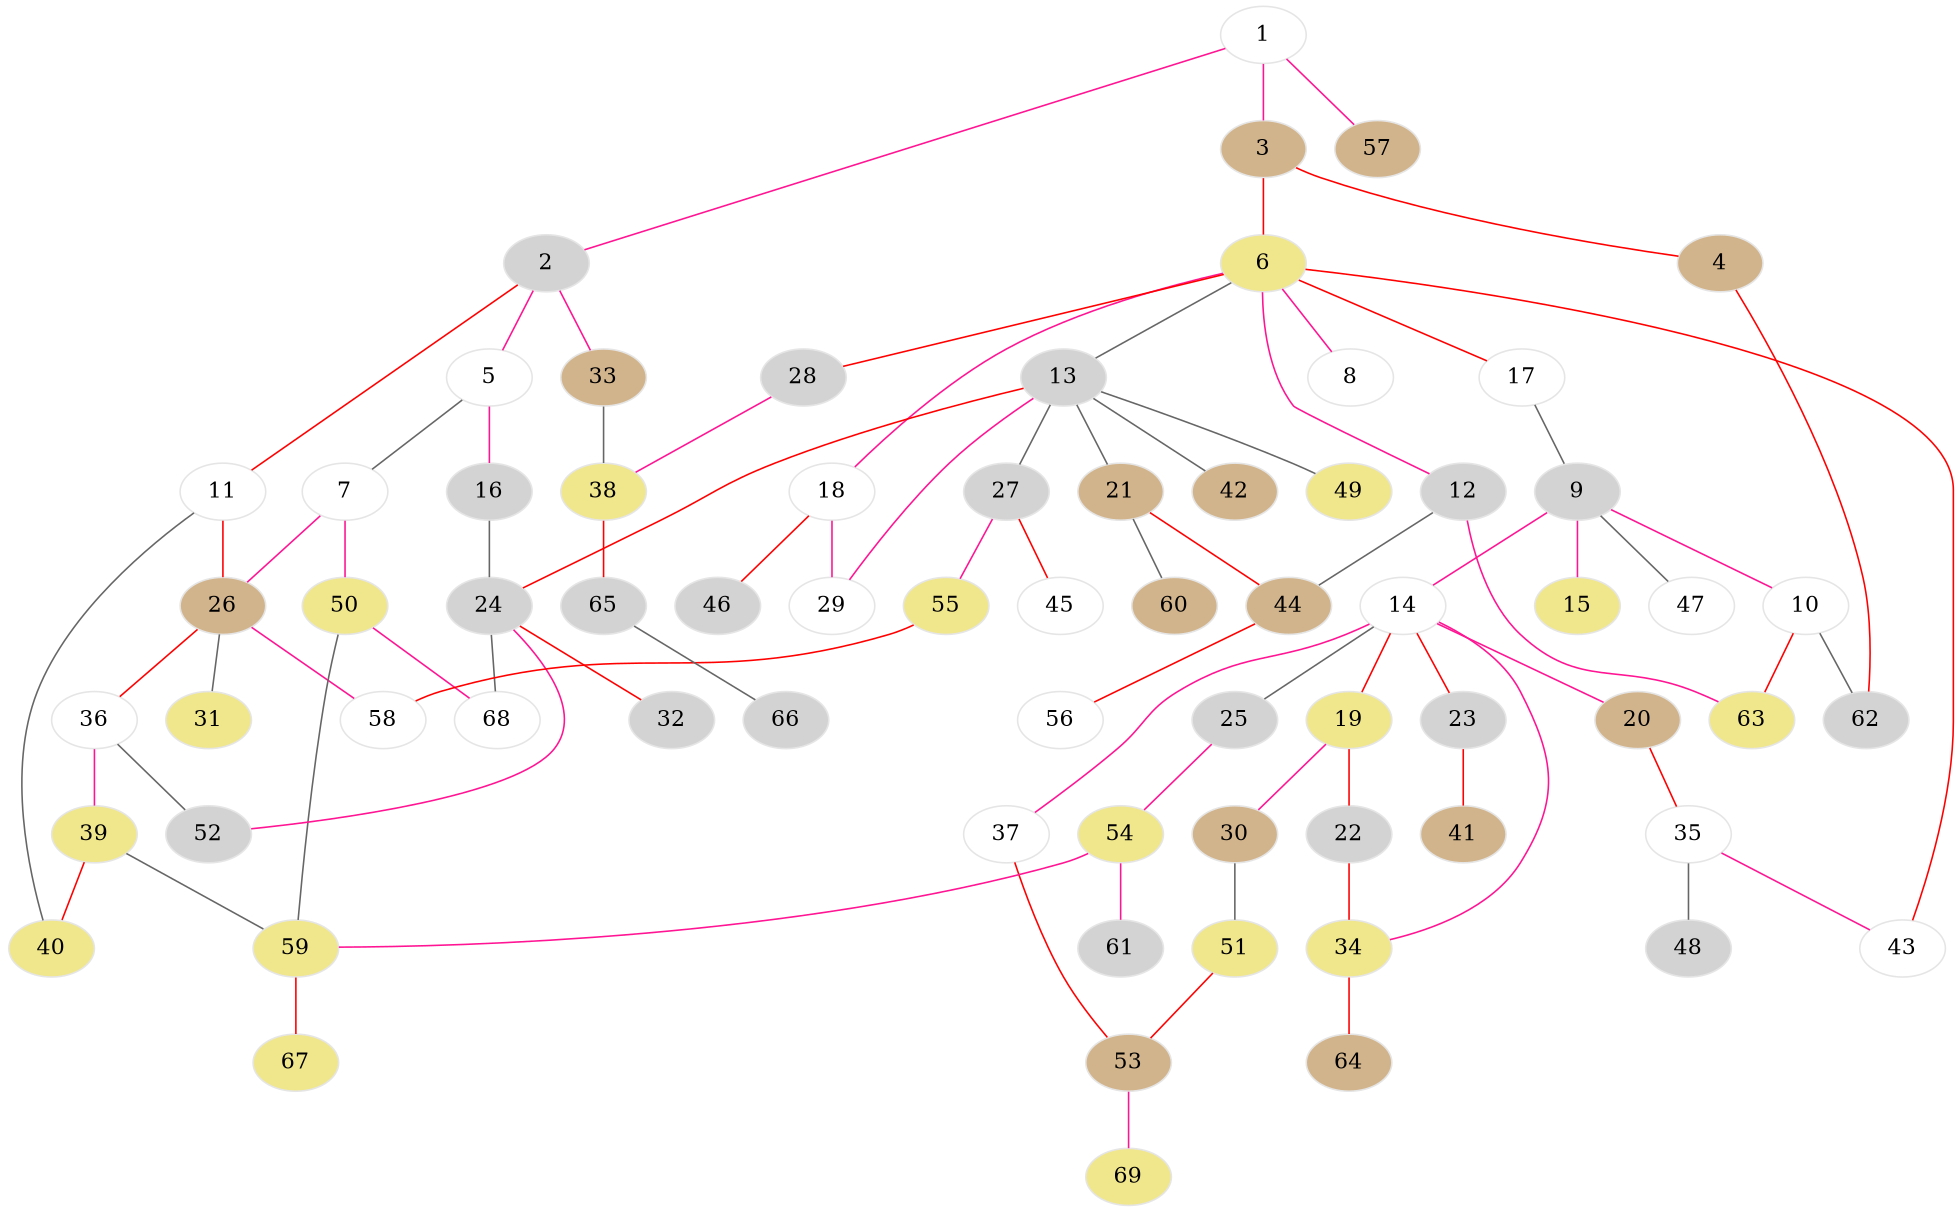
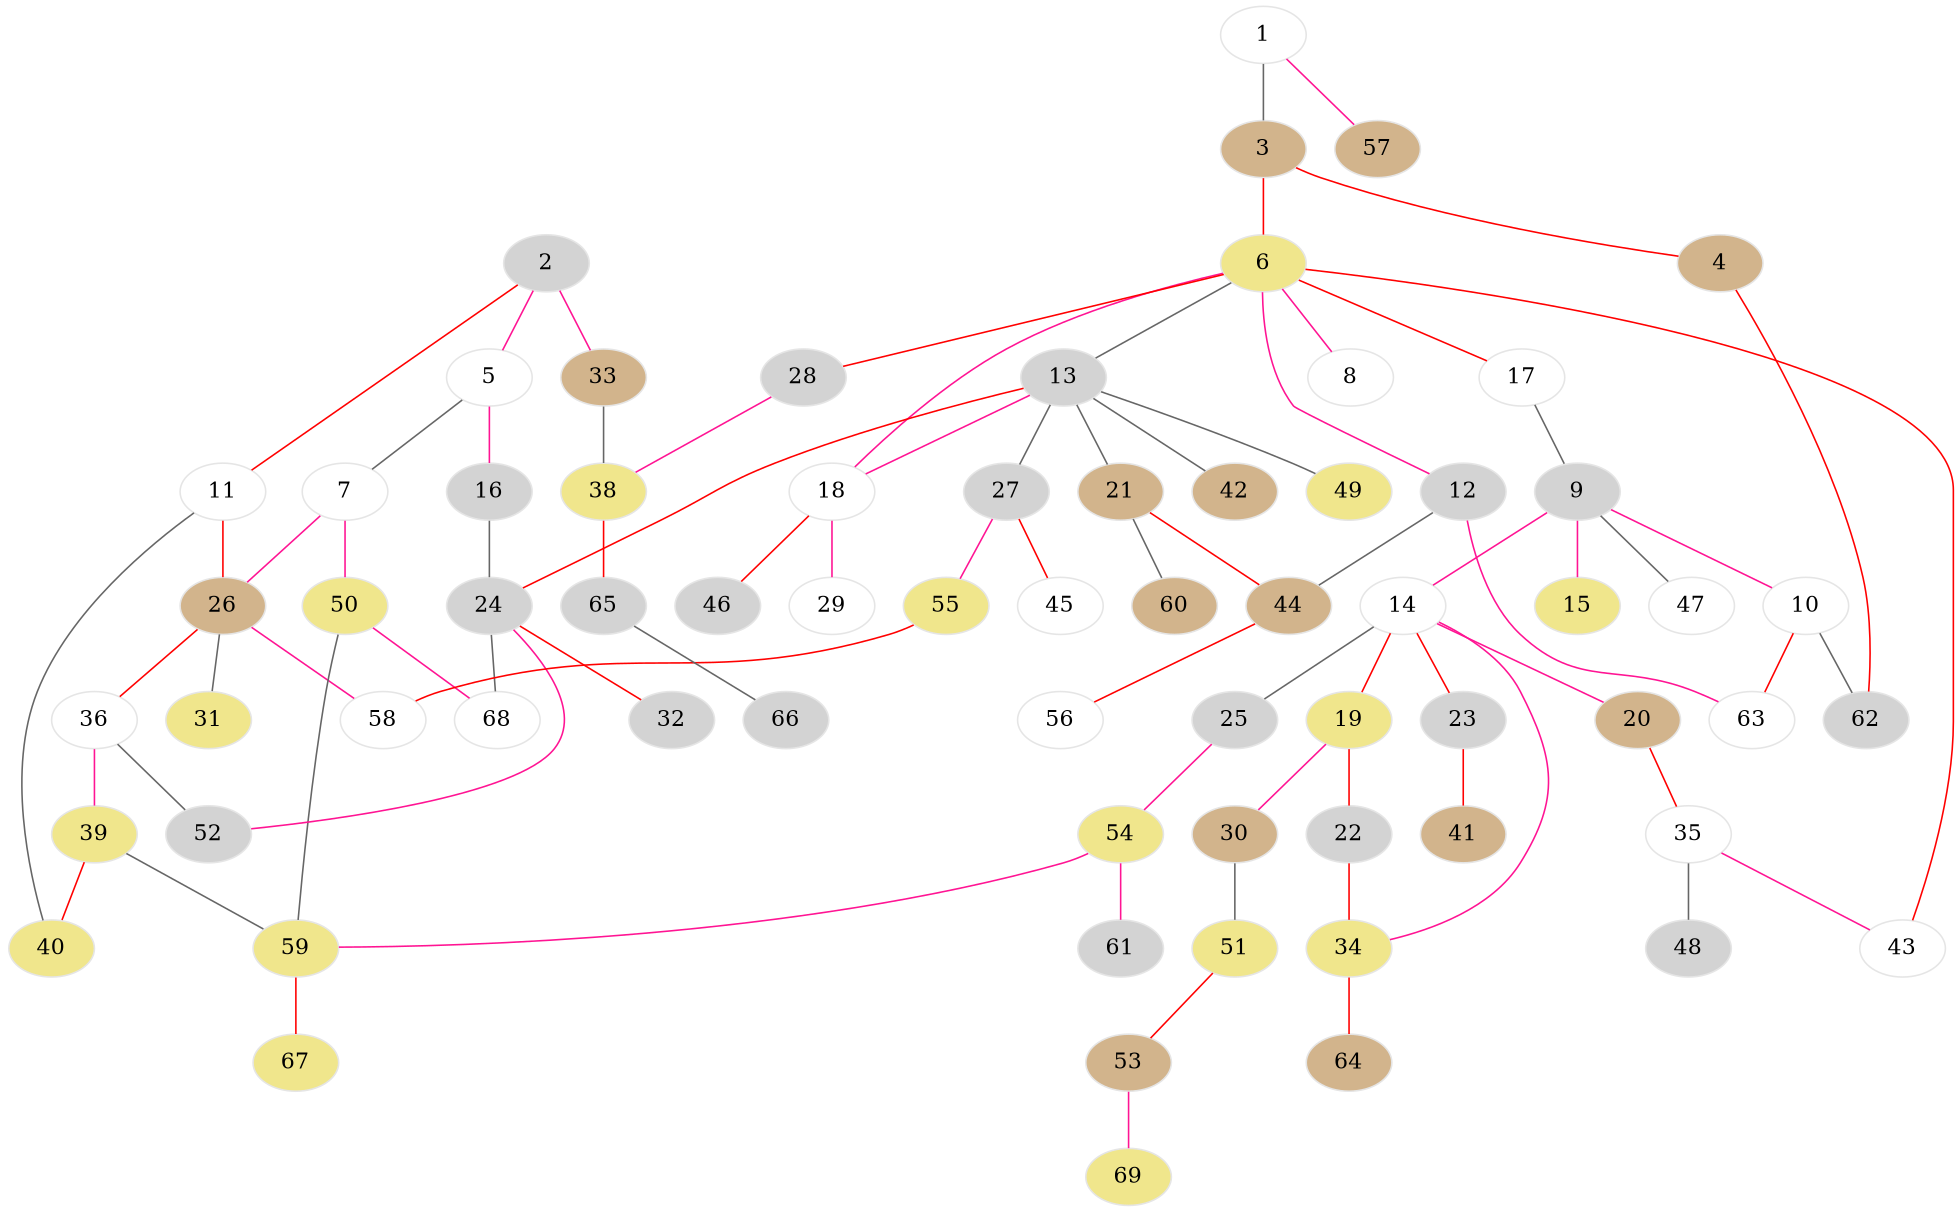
(1263, 92) -> (1263, 92)
(905, 149) -> none
(932, 480) -> (948, 435)
(1752, 720) -> (1752, 720)
(1006, 834) -> none
